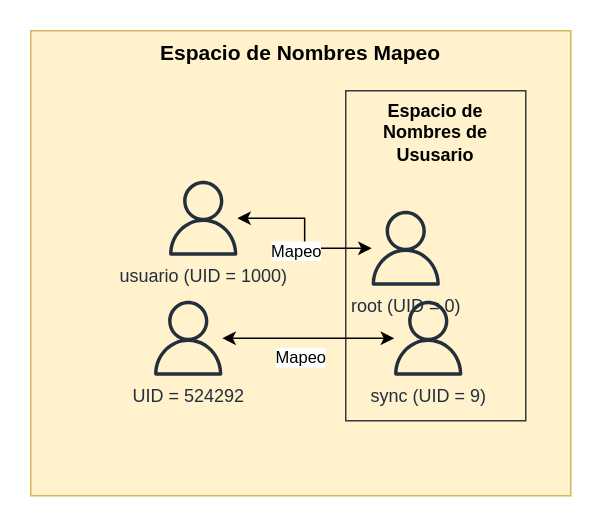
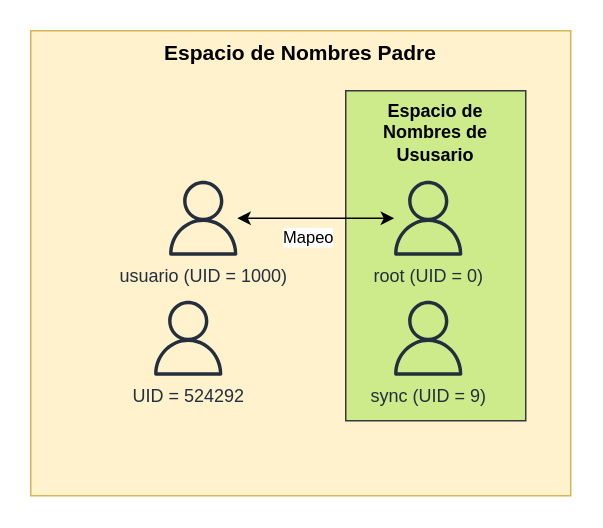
(301, 52) -> (301, 52)
(436, 123) -> (436, 123)
(406, 248) -> (428, 218)
(308, 338) -> none
